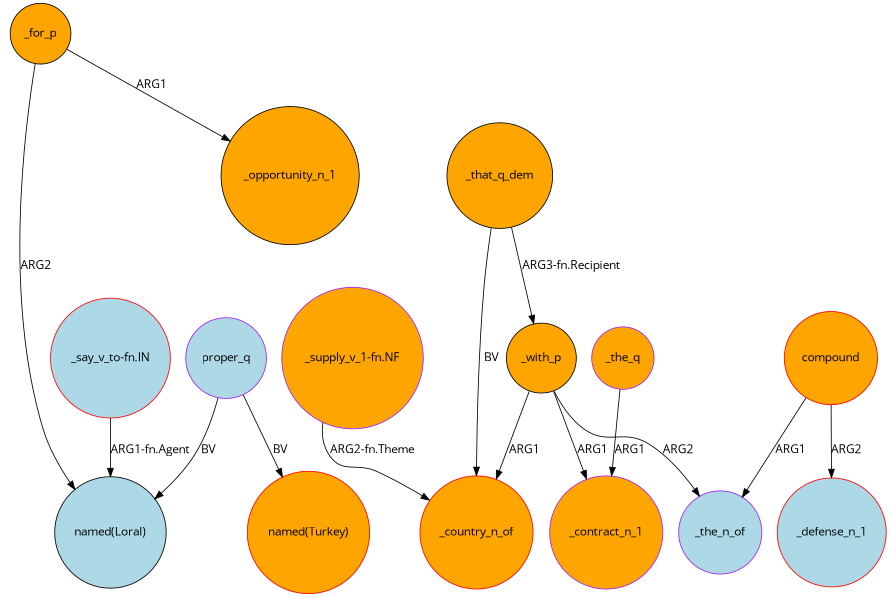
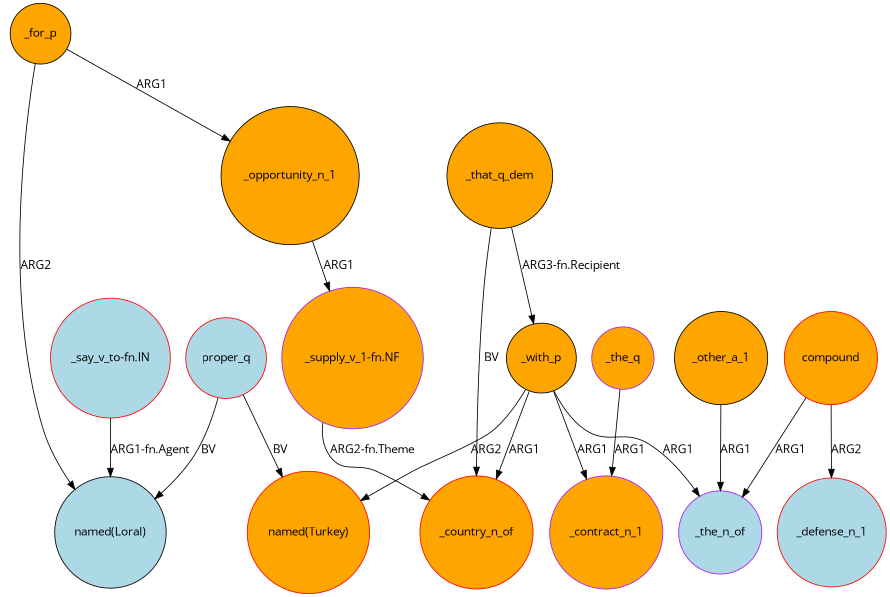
none -> (320, 262)
(226, 358) -> (226, 358)
none -> (721, 358)
(678, 450) -> (678, 450)
none -> (454, 452)
